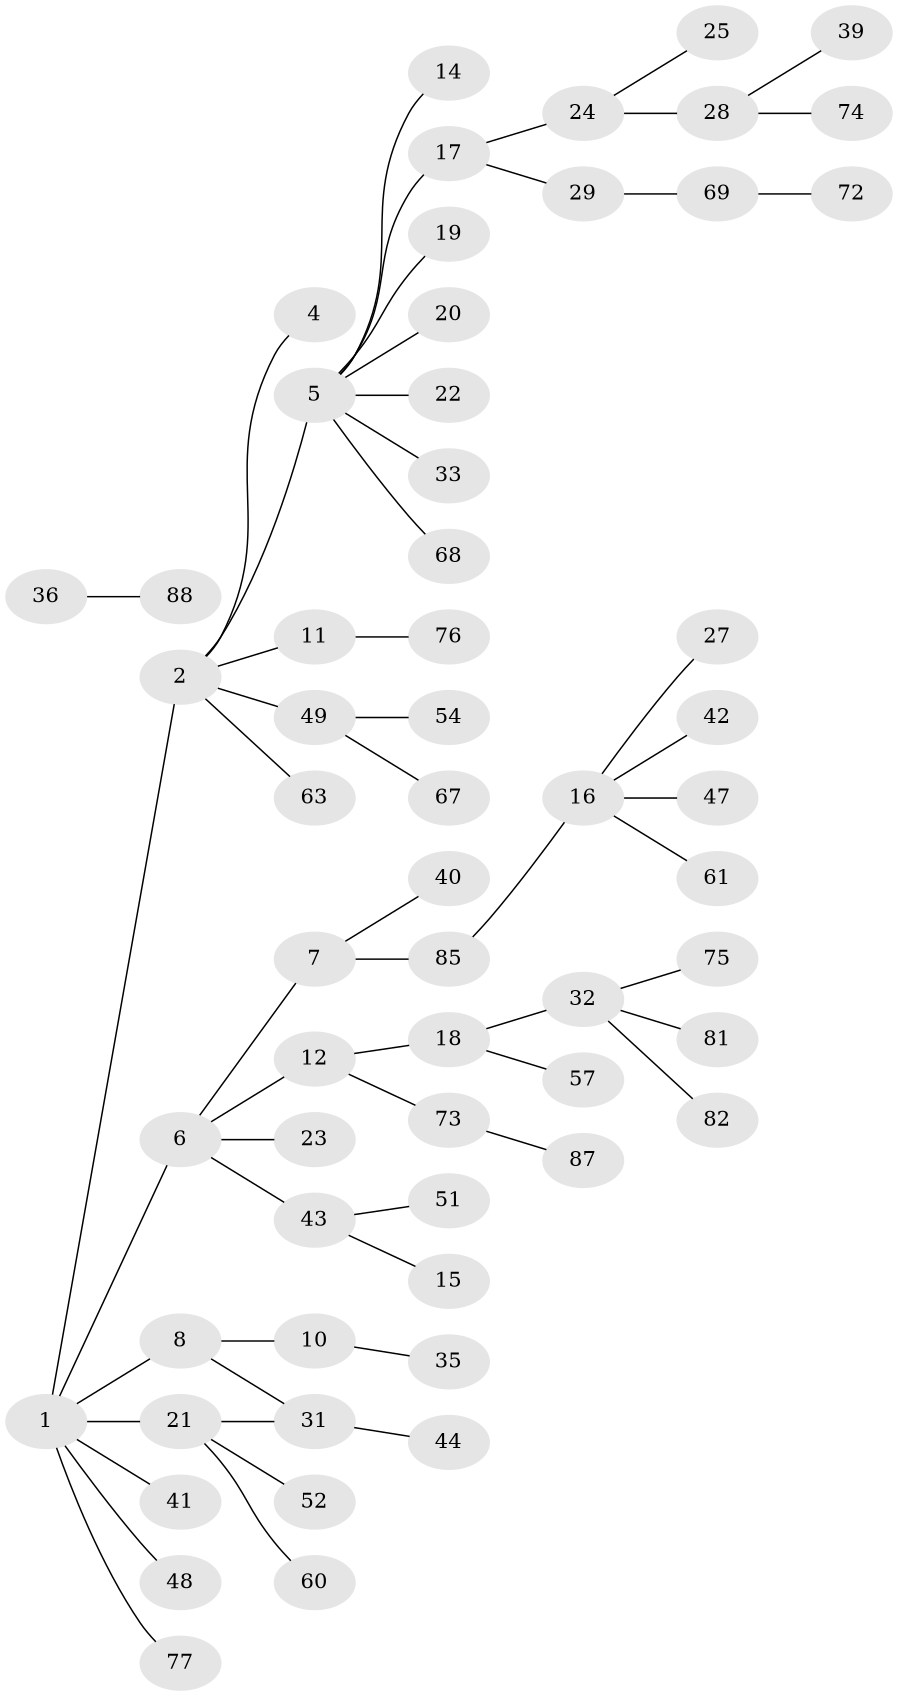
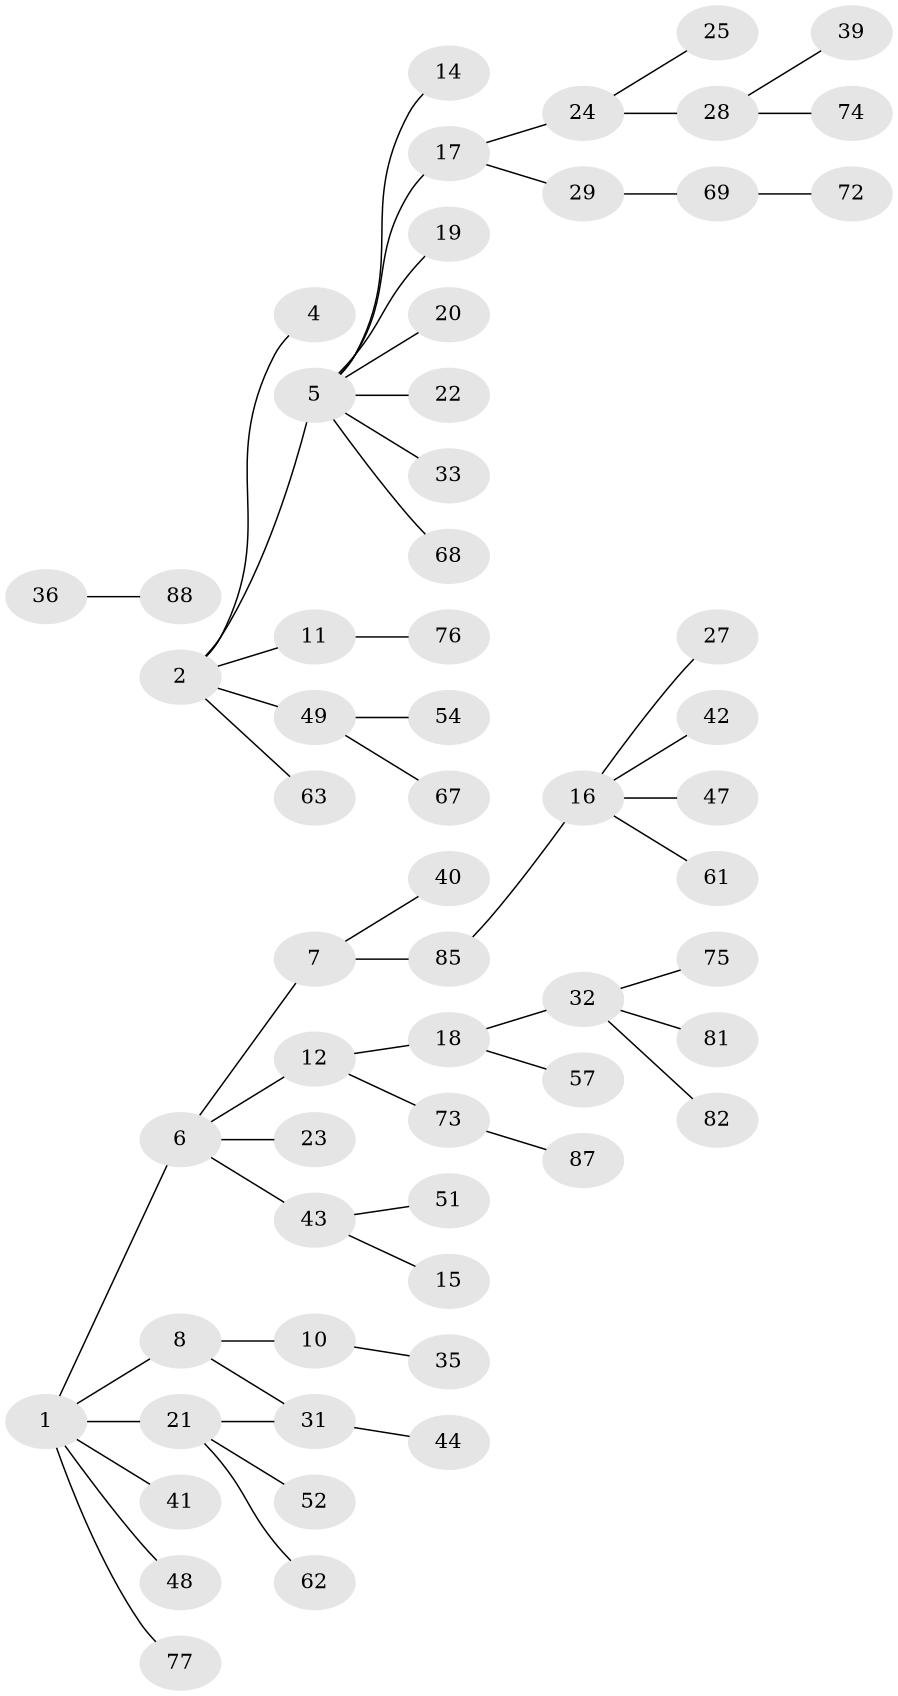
(113, 1049) -> none
(315, 1583) -> (315, 1583)
